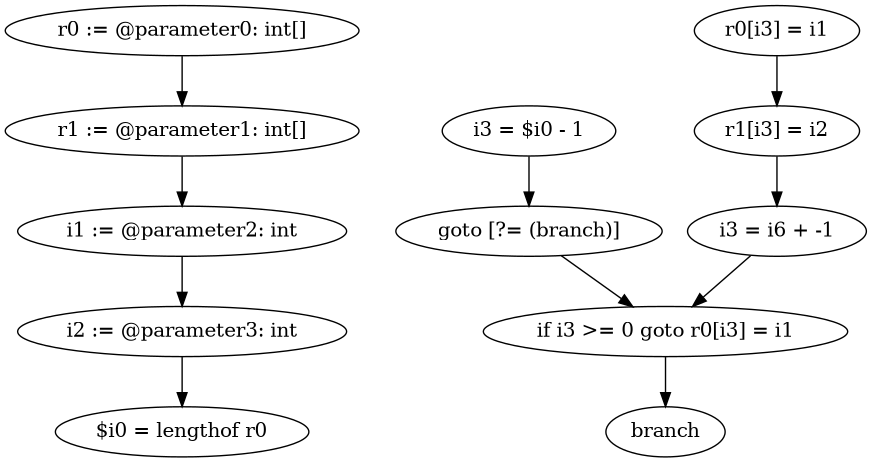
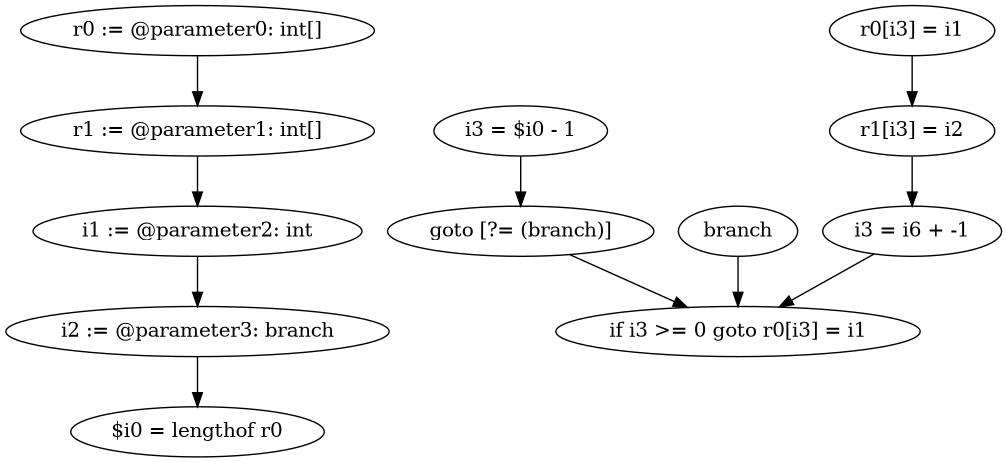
(182, 332) -> (198, 332)
(666, 375) -> (738, 275)
